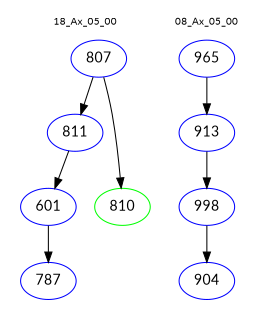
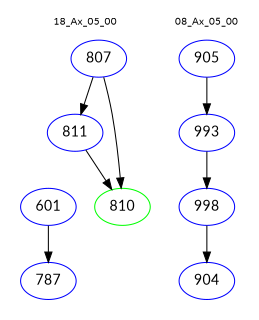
(207, 59) -> (207, 59)
(207, 133) -> (207, 133)
(64, 165) -> (96, 165)
